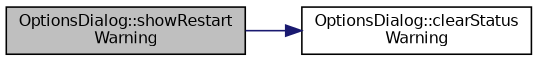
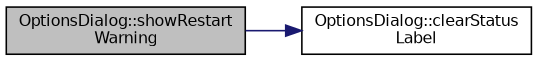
(417, 31) -> (417, 31)
